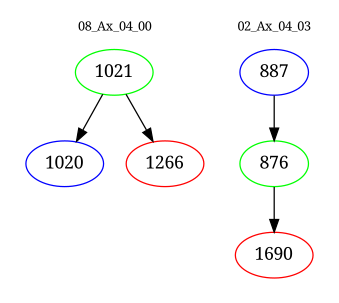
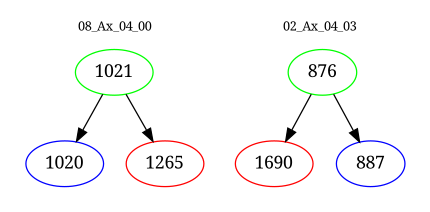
(274, 112) -> (343, 112)
(165, 164) -> (165, 164)
